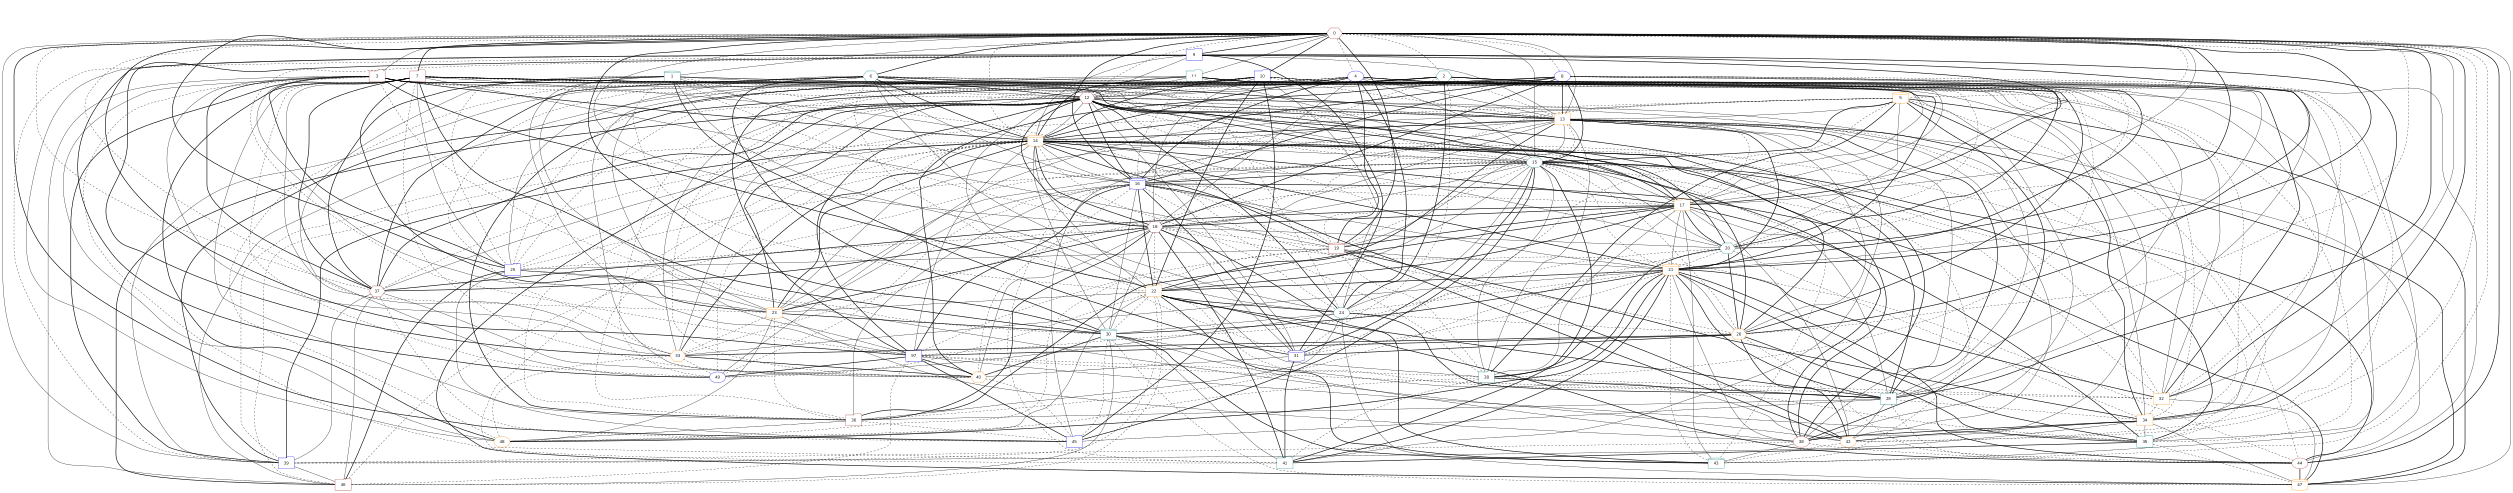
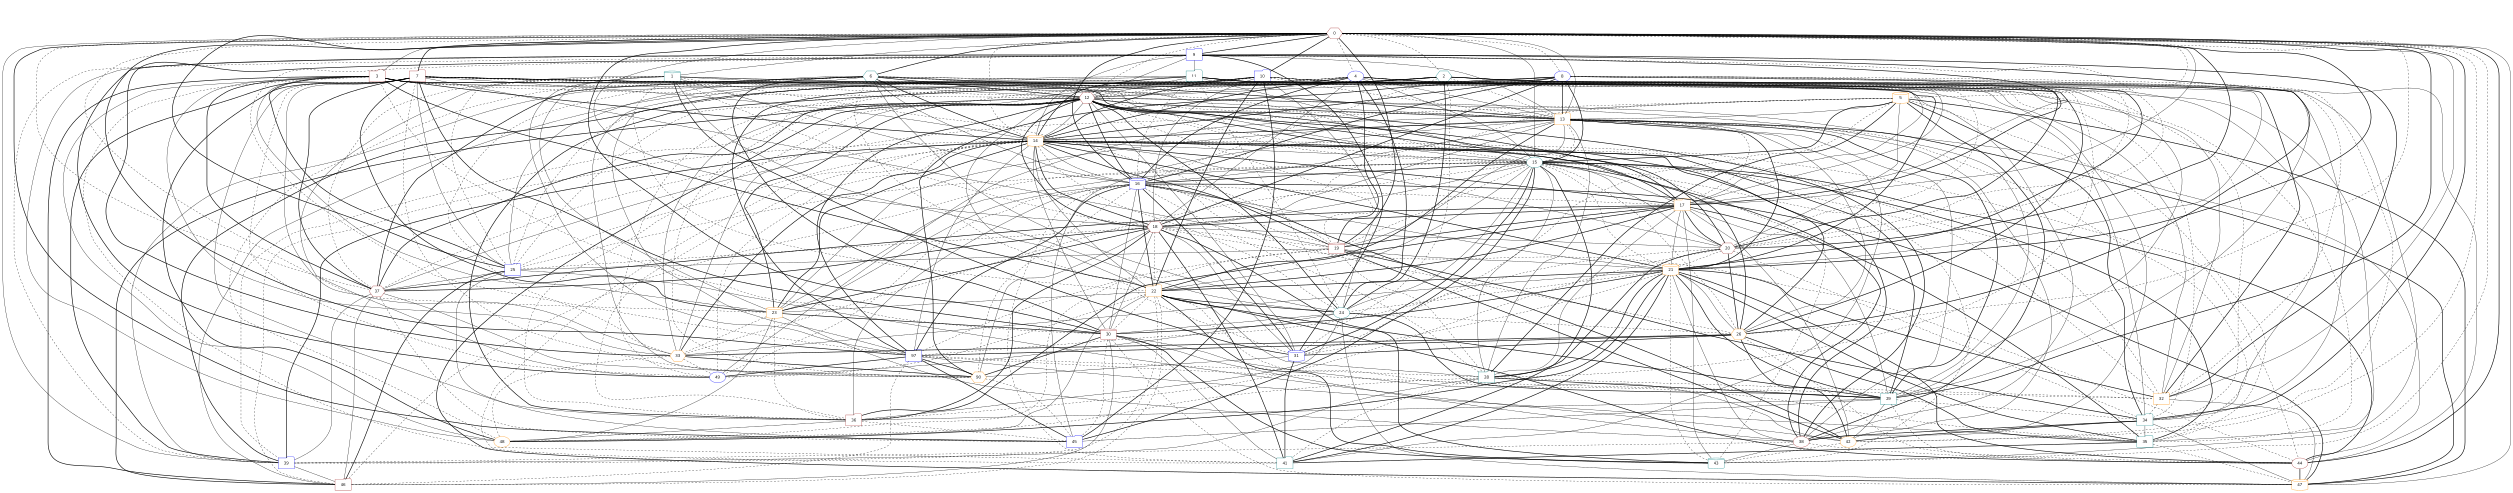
(1271, 53) -> (1194, 66)
none -> (1923, 69)
(431, 95) -> (431, 95)
(1727, 248) -> (1727, 248)
(48, 277) -> (48, 277)
(657, 285) -> (444, 281)
(1108, 334) -> (1108, 334)
(979, 377) -> (979, 377)
(2145, 420) -> (2145, 420)
(1216, 457) -> (1159, 448)
